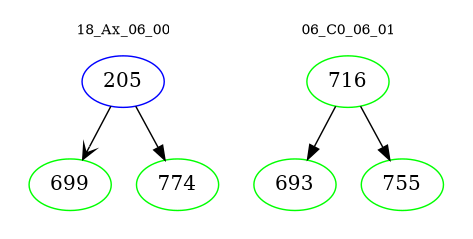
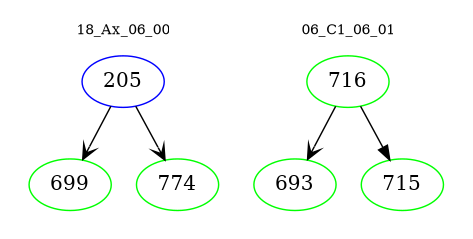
(349, 31) -> (349, 31)
(325, 126) -> (325, 126)
(147, 127) -> (147, 127)
(402, 185) -> (402, 185)
